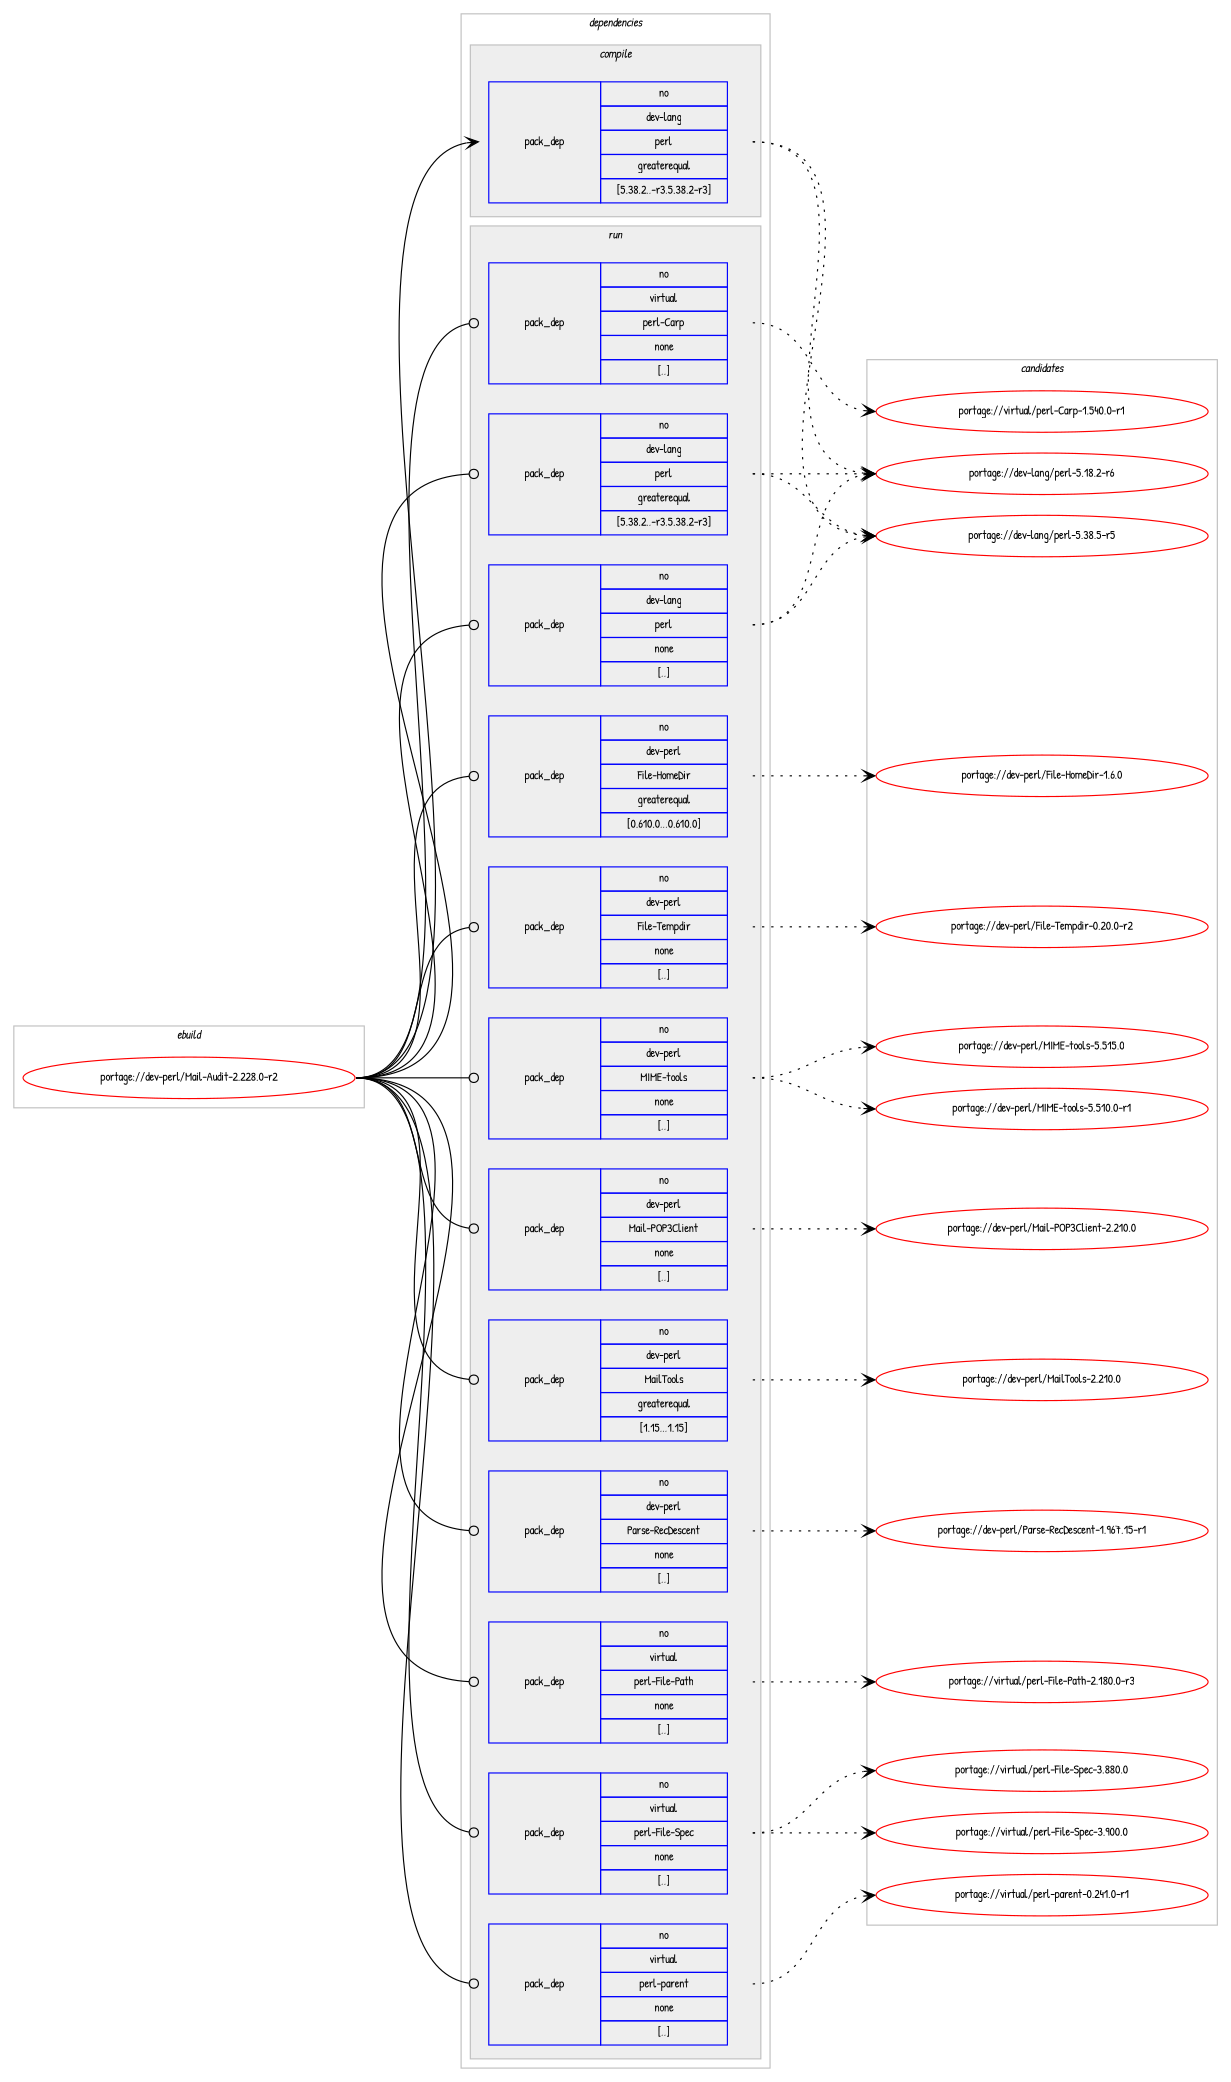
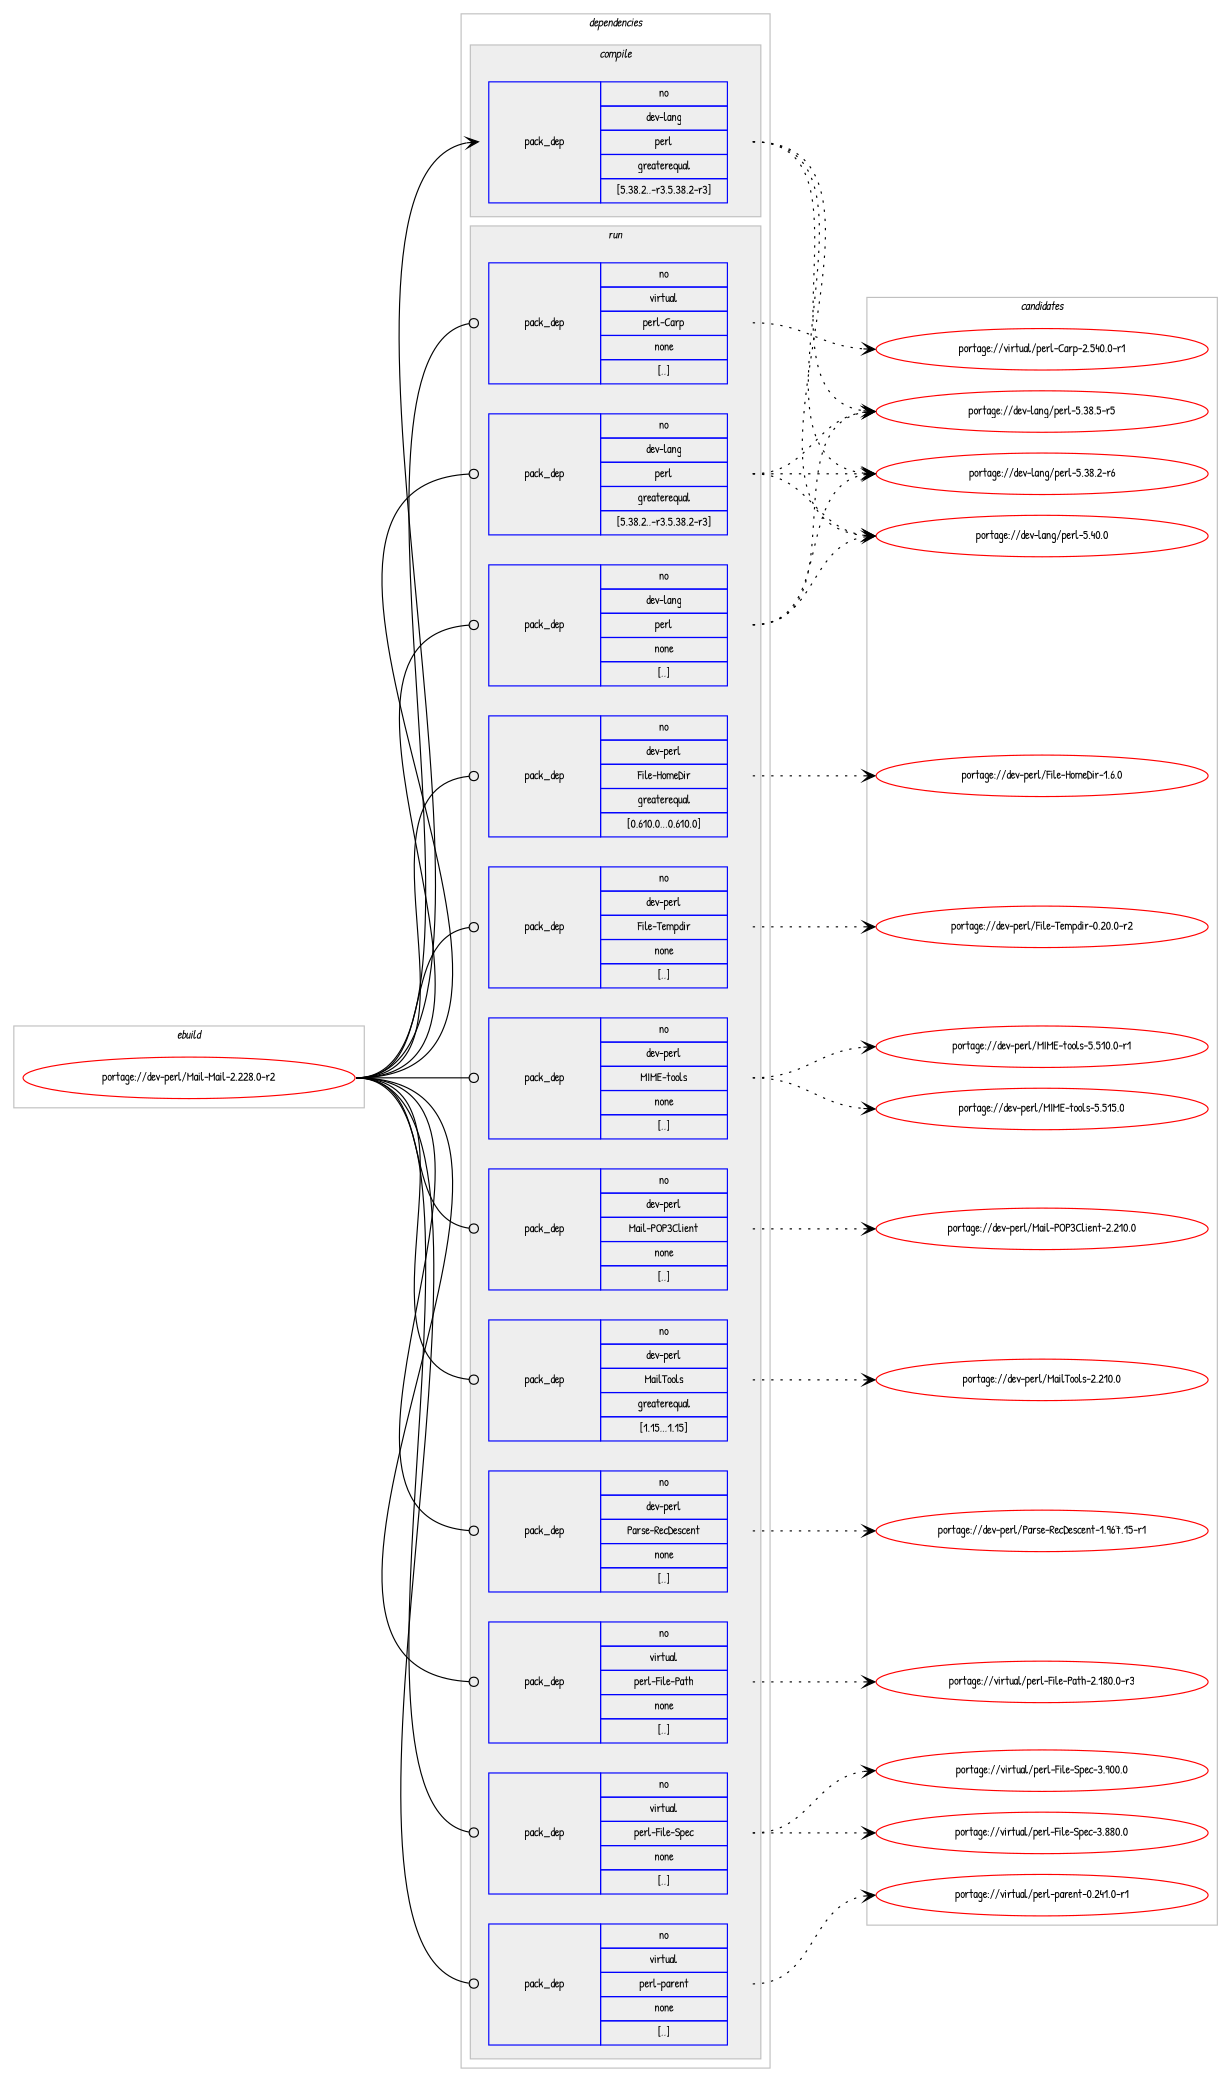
(1042, 412) -> (1042, 349)
(1042, 474) -> (1042, 474)
none -> (1042, 536)
(189, 1078) -> (189, 1078)
